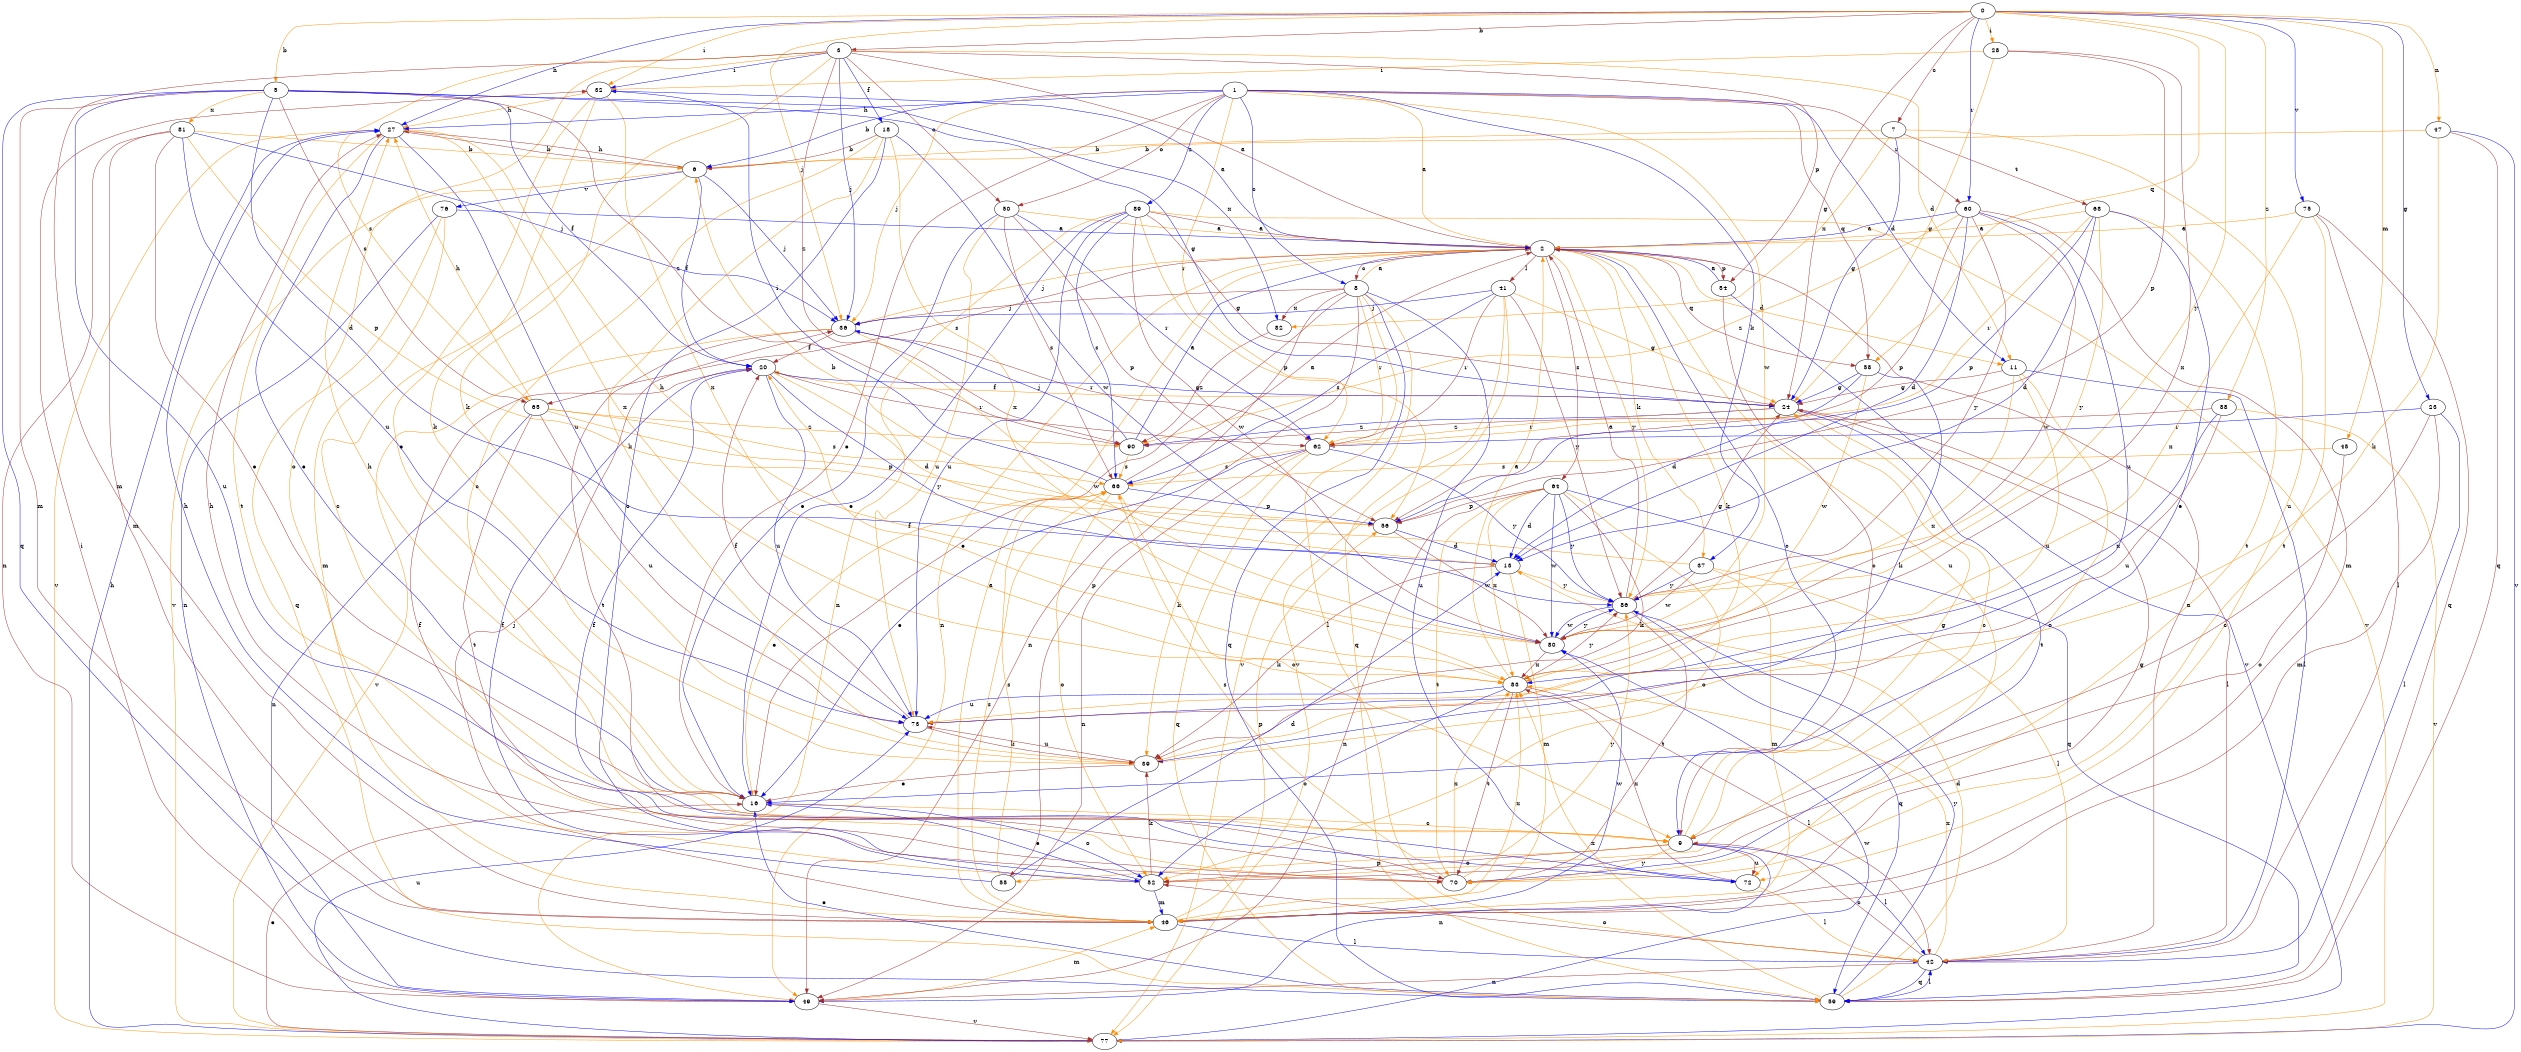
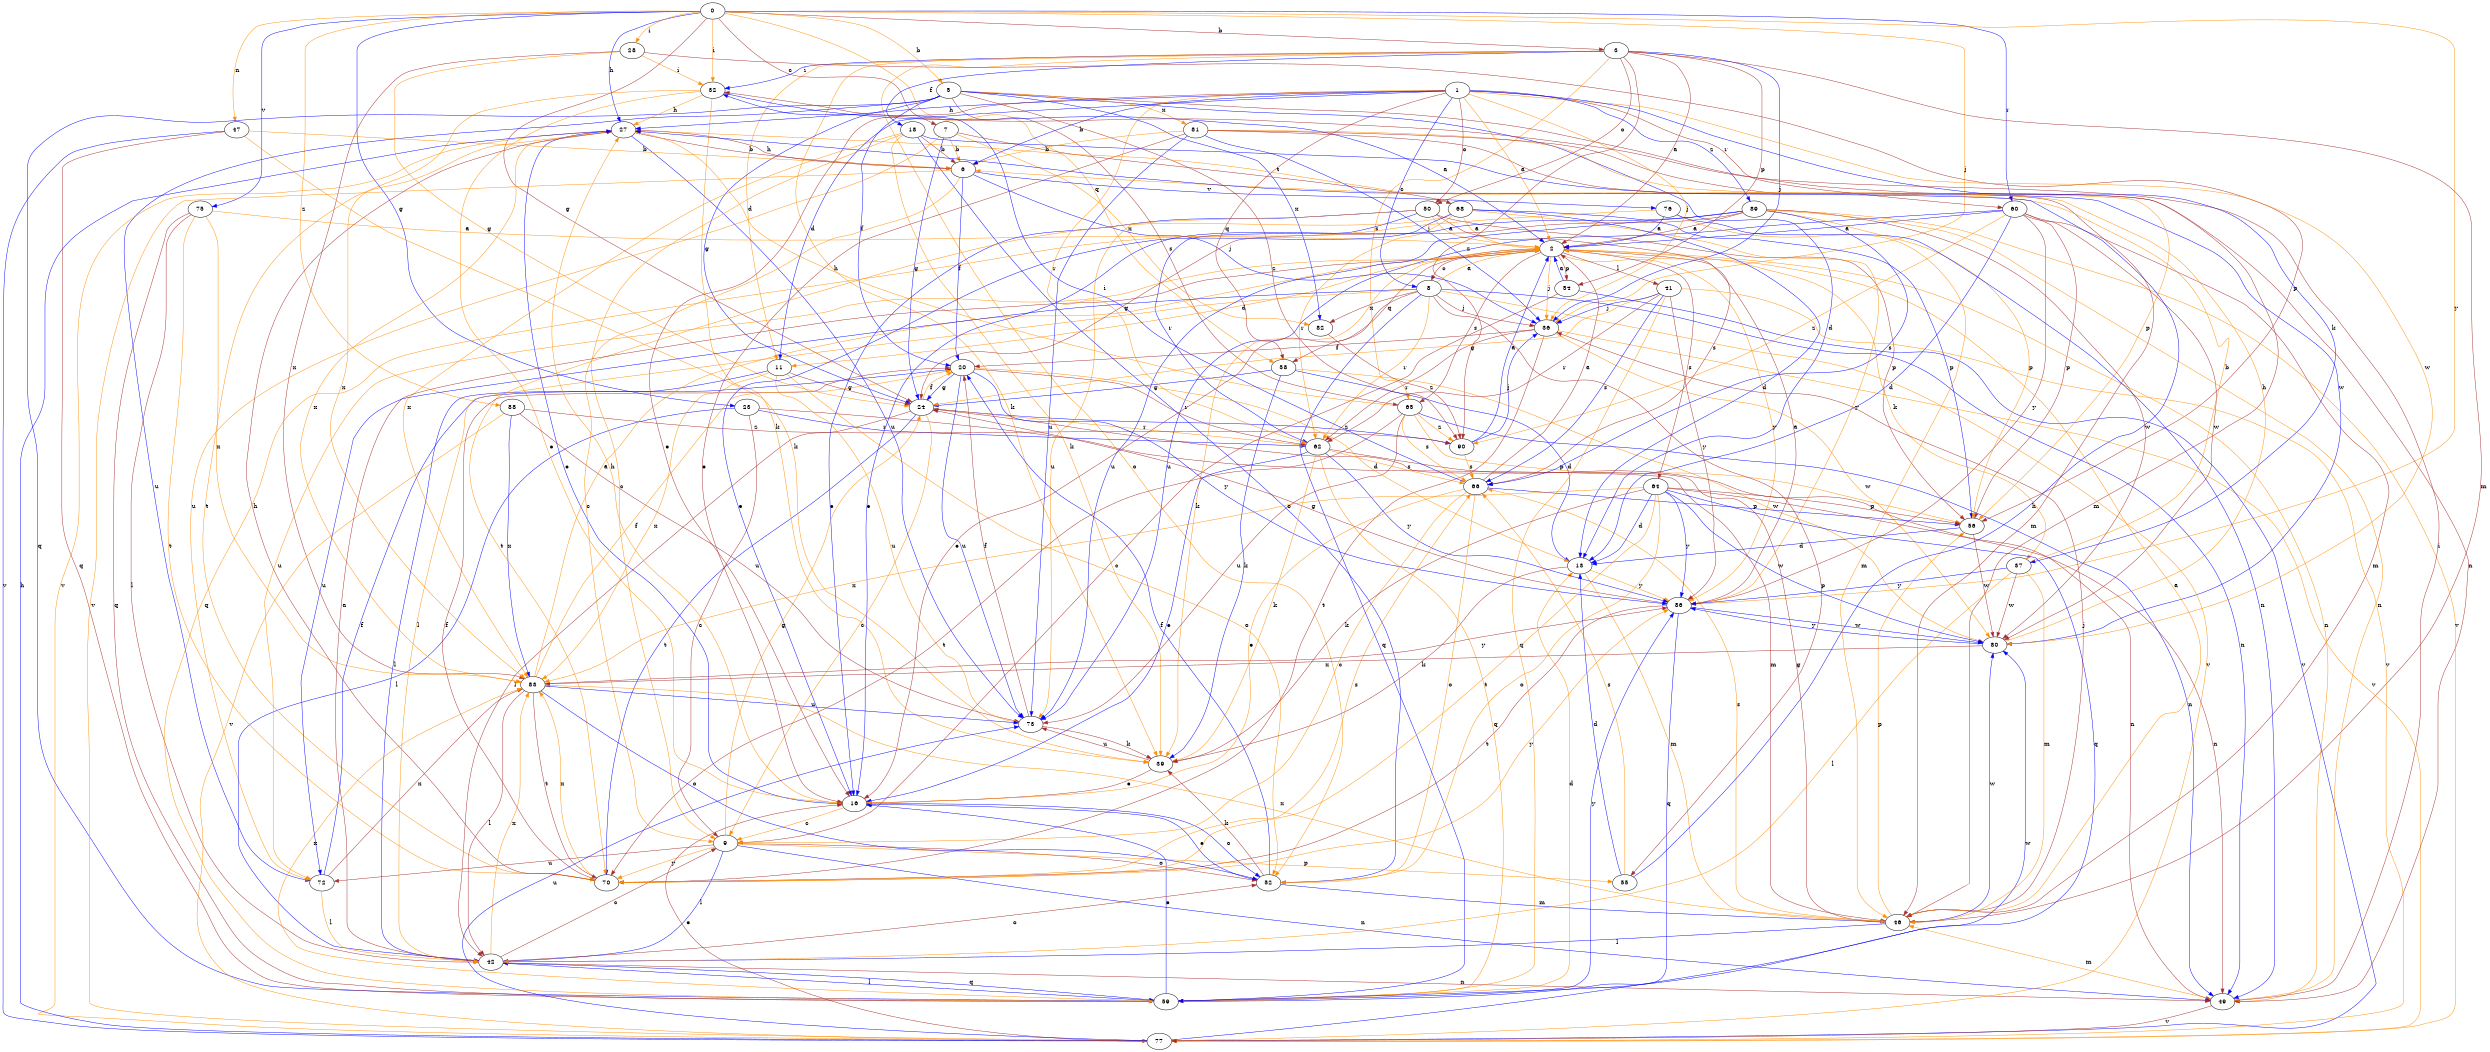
(2345, 447) -> none
(1780, 528) -> none
(1042, 614) -> (2049, 446)
